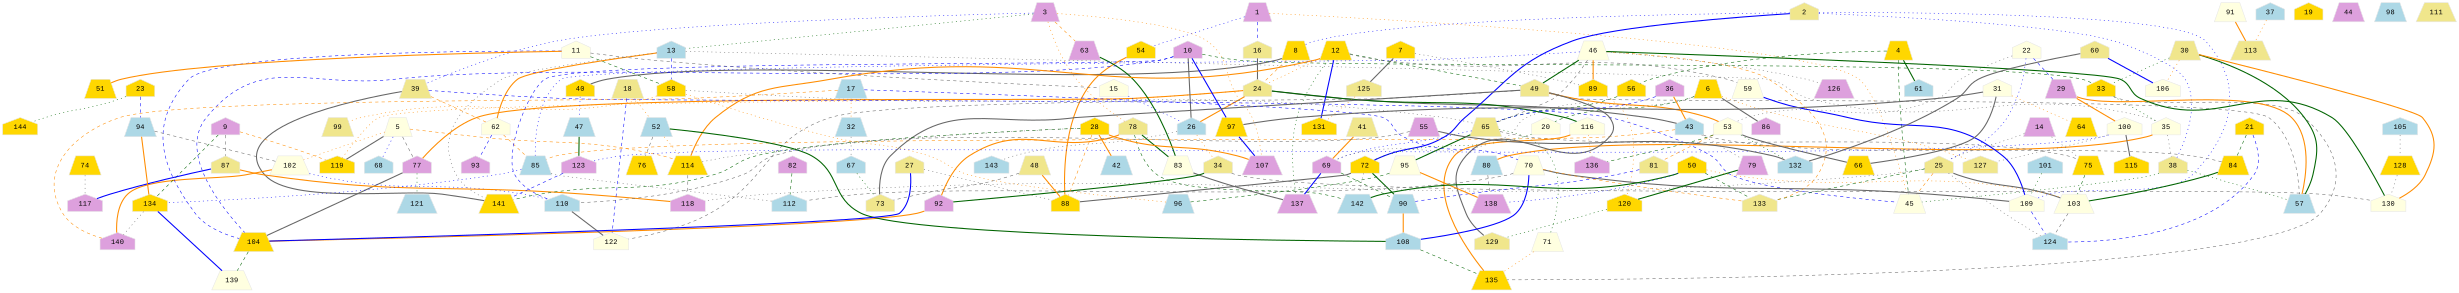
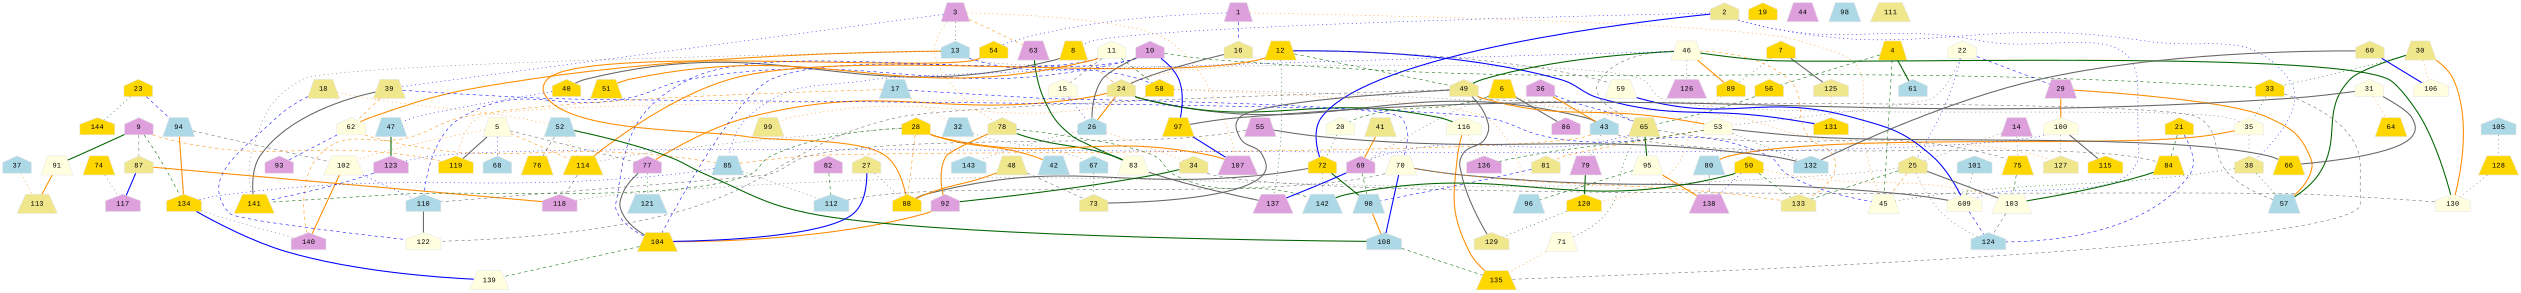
none -> (96, 147)
(2027, 204) -> (1964, 204)
